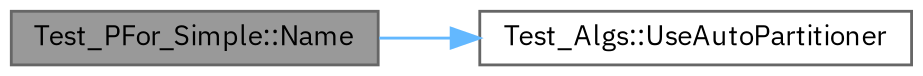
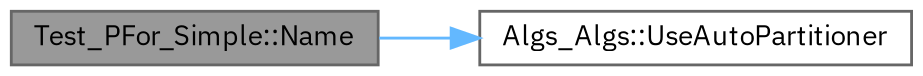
(696, 38) -> (696, 38)
